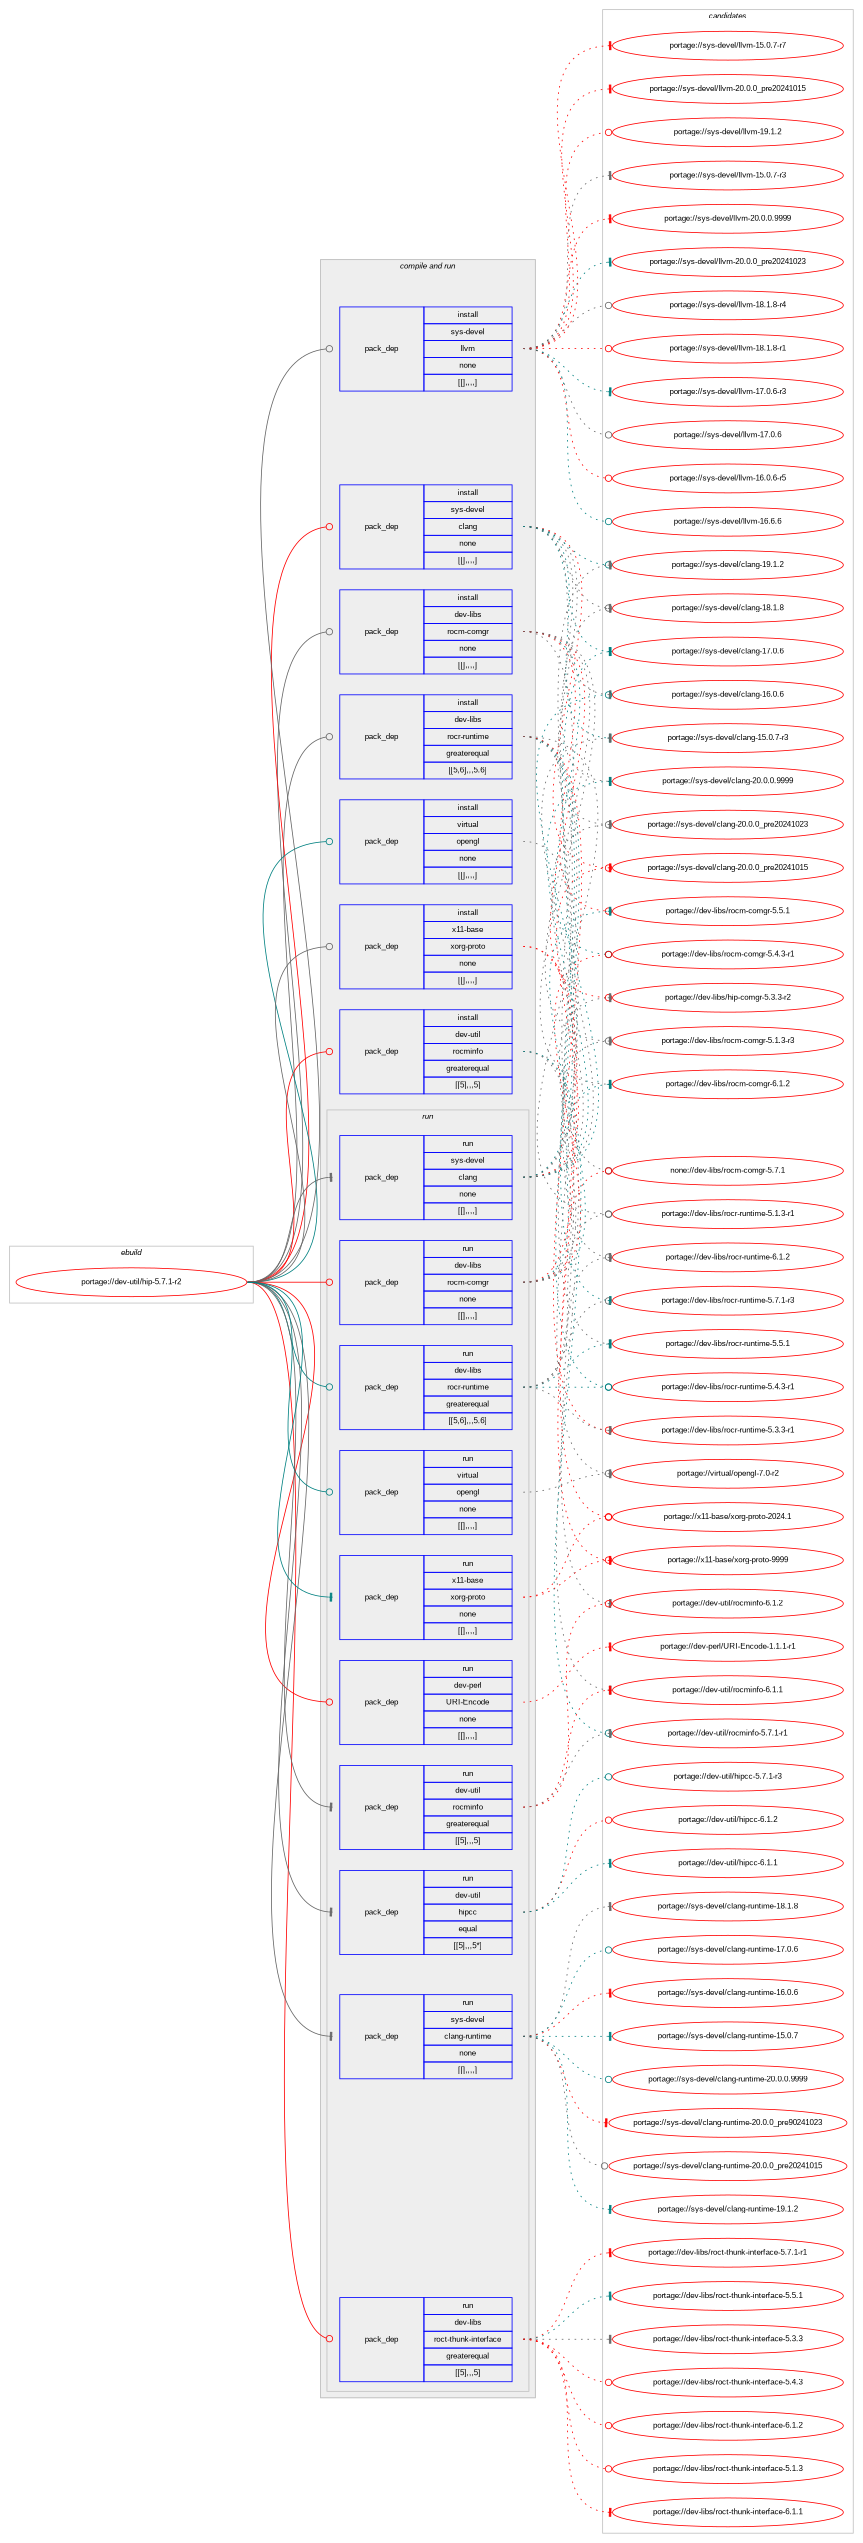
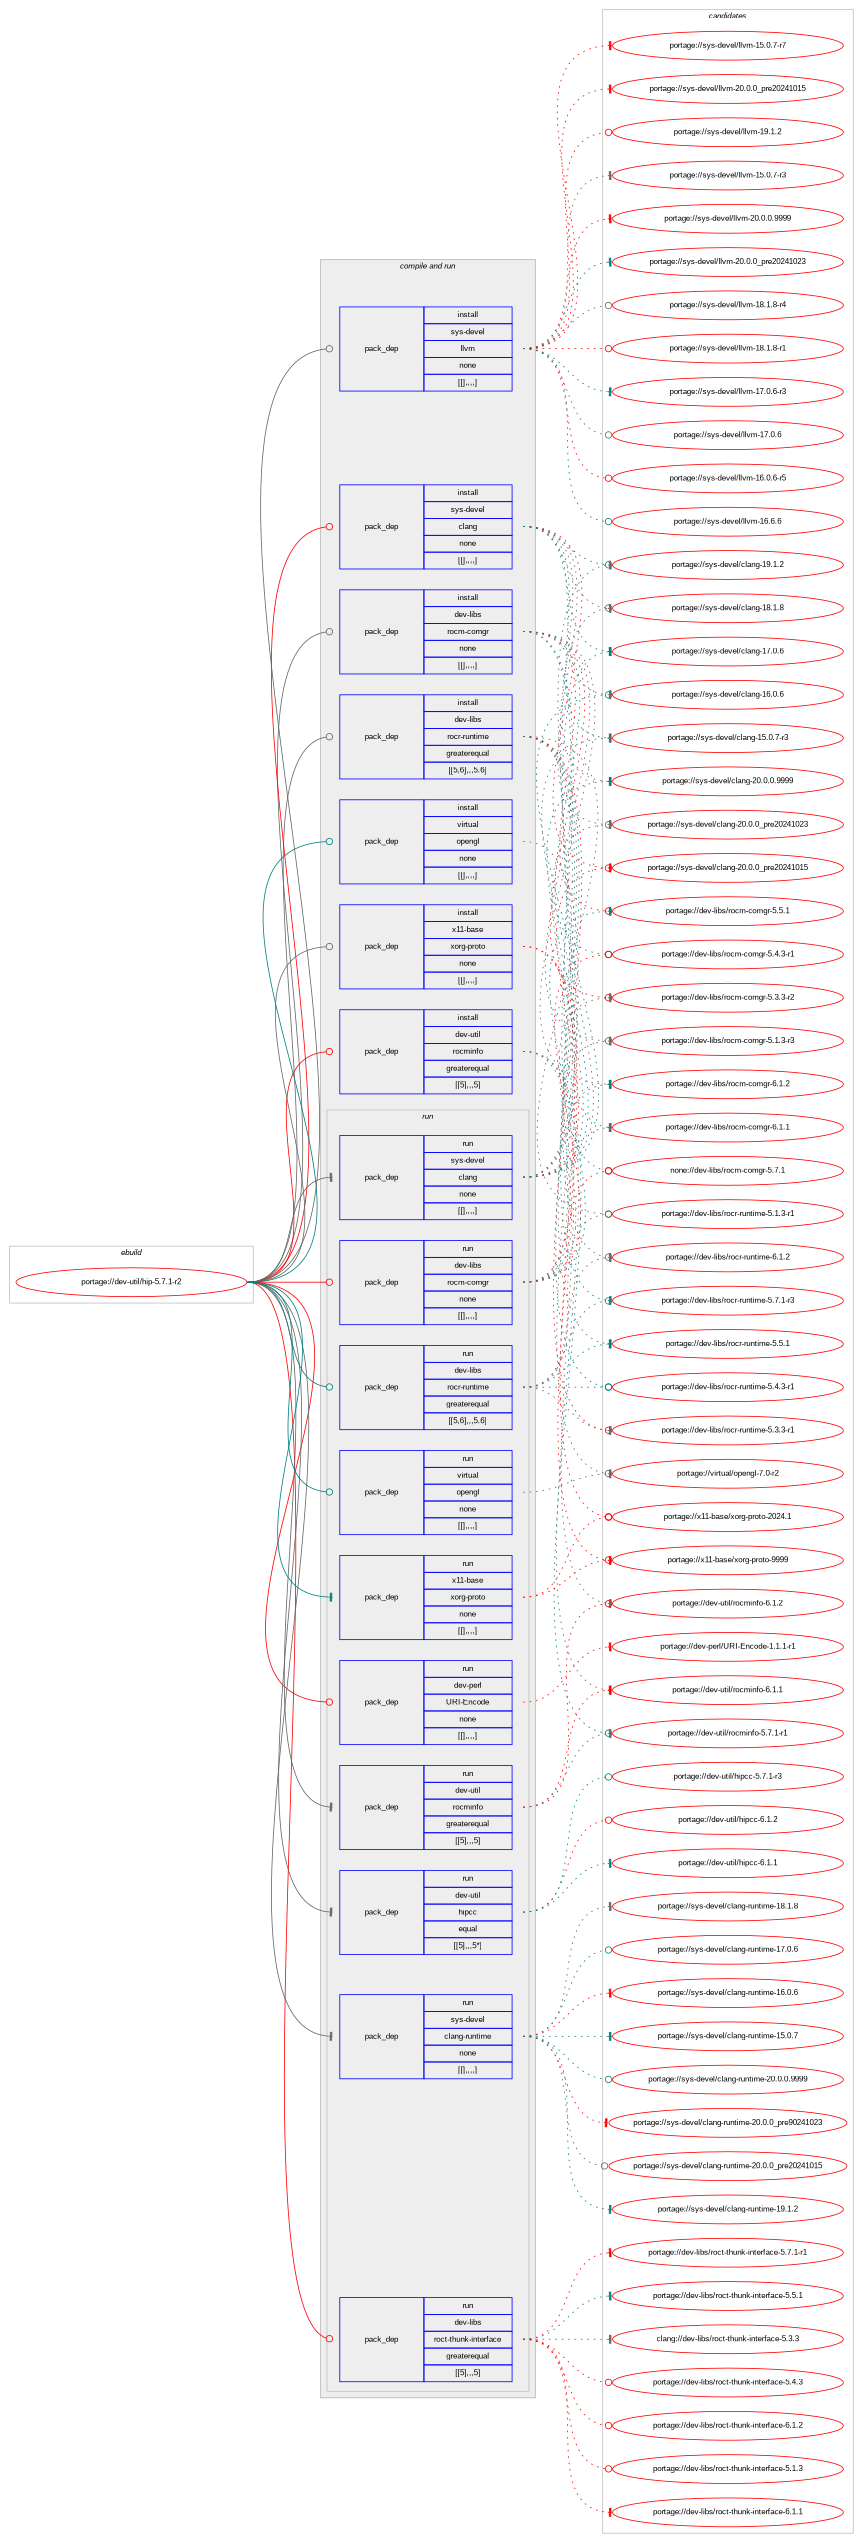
(728, 998) -> (728, 998)
none -> (728, 1128)
(728, 2339) -> (728, 2339)
